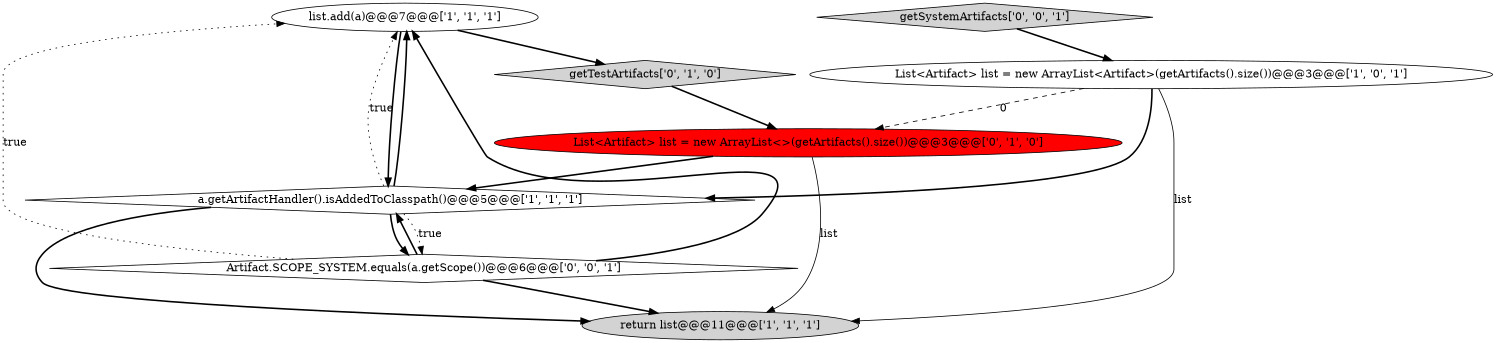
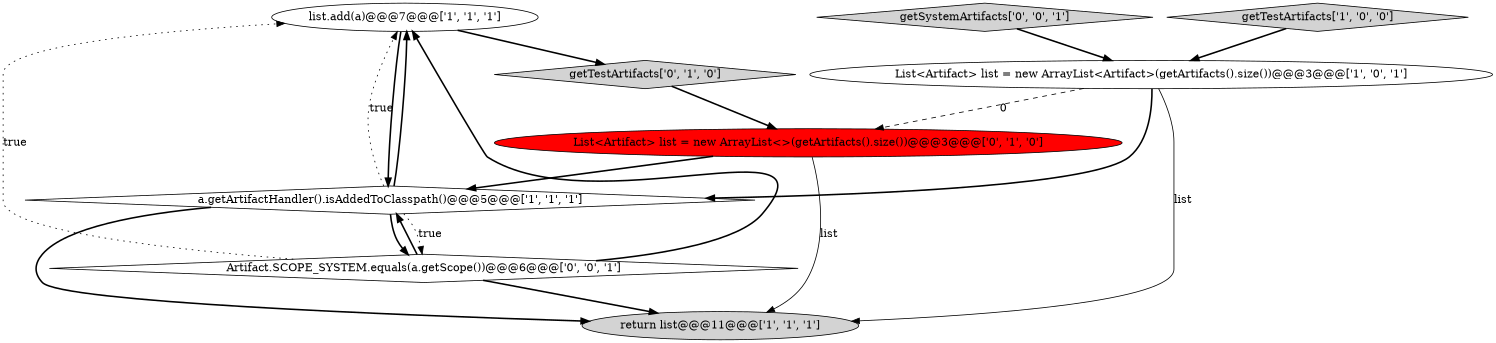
none -> (1318, 17)
